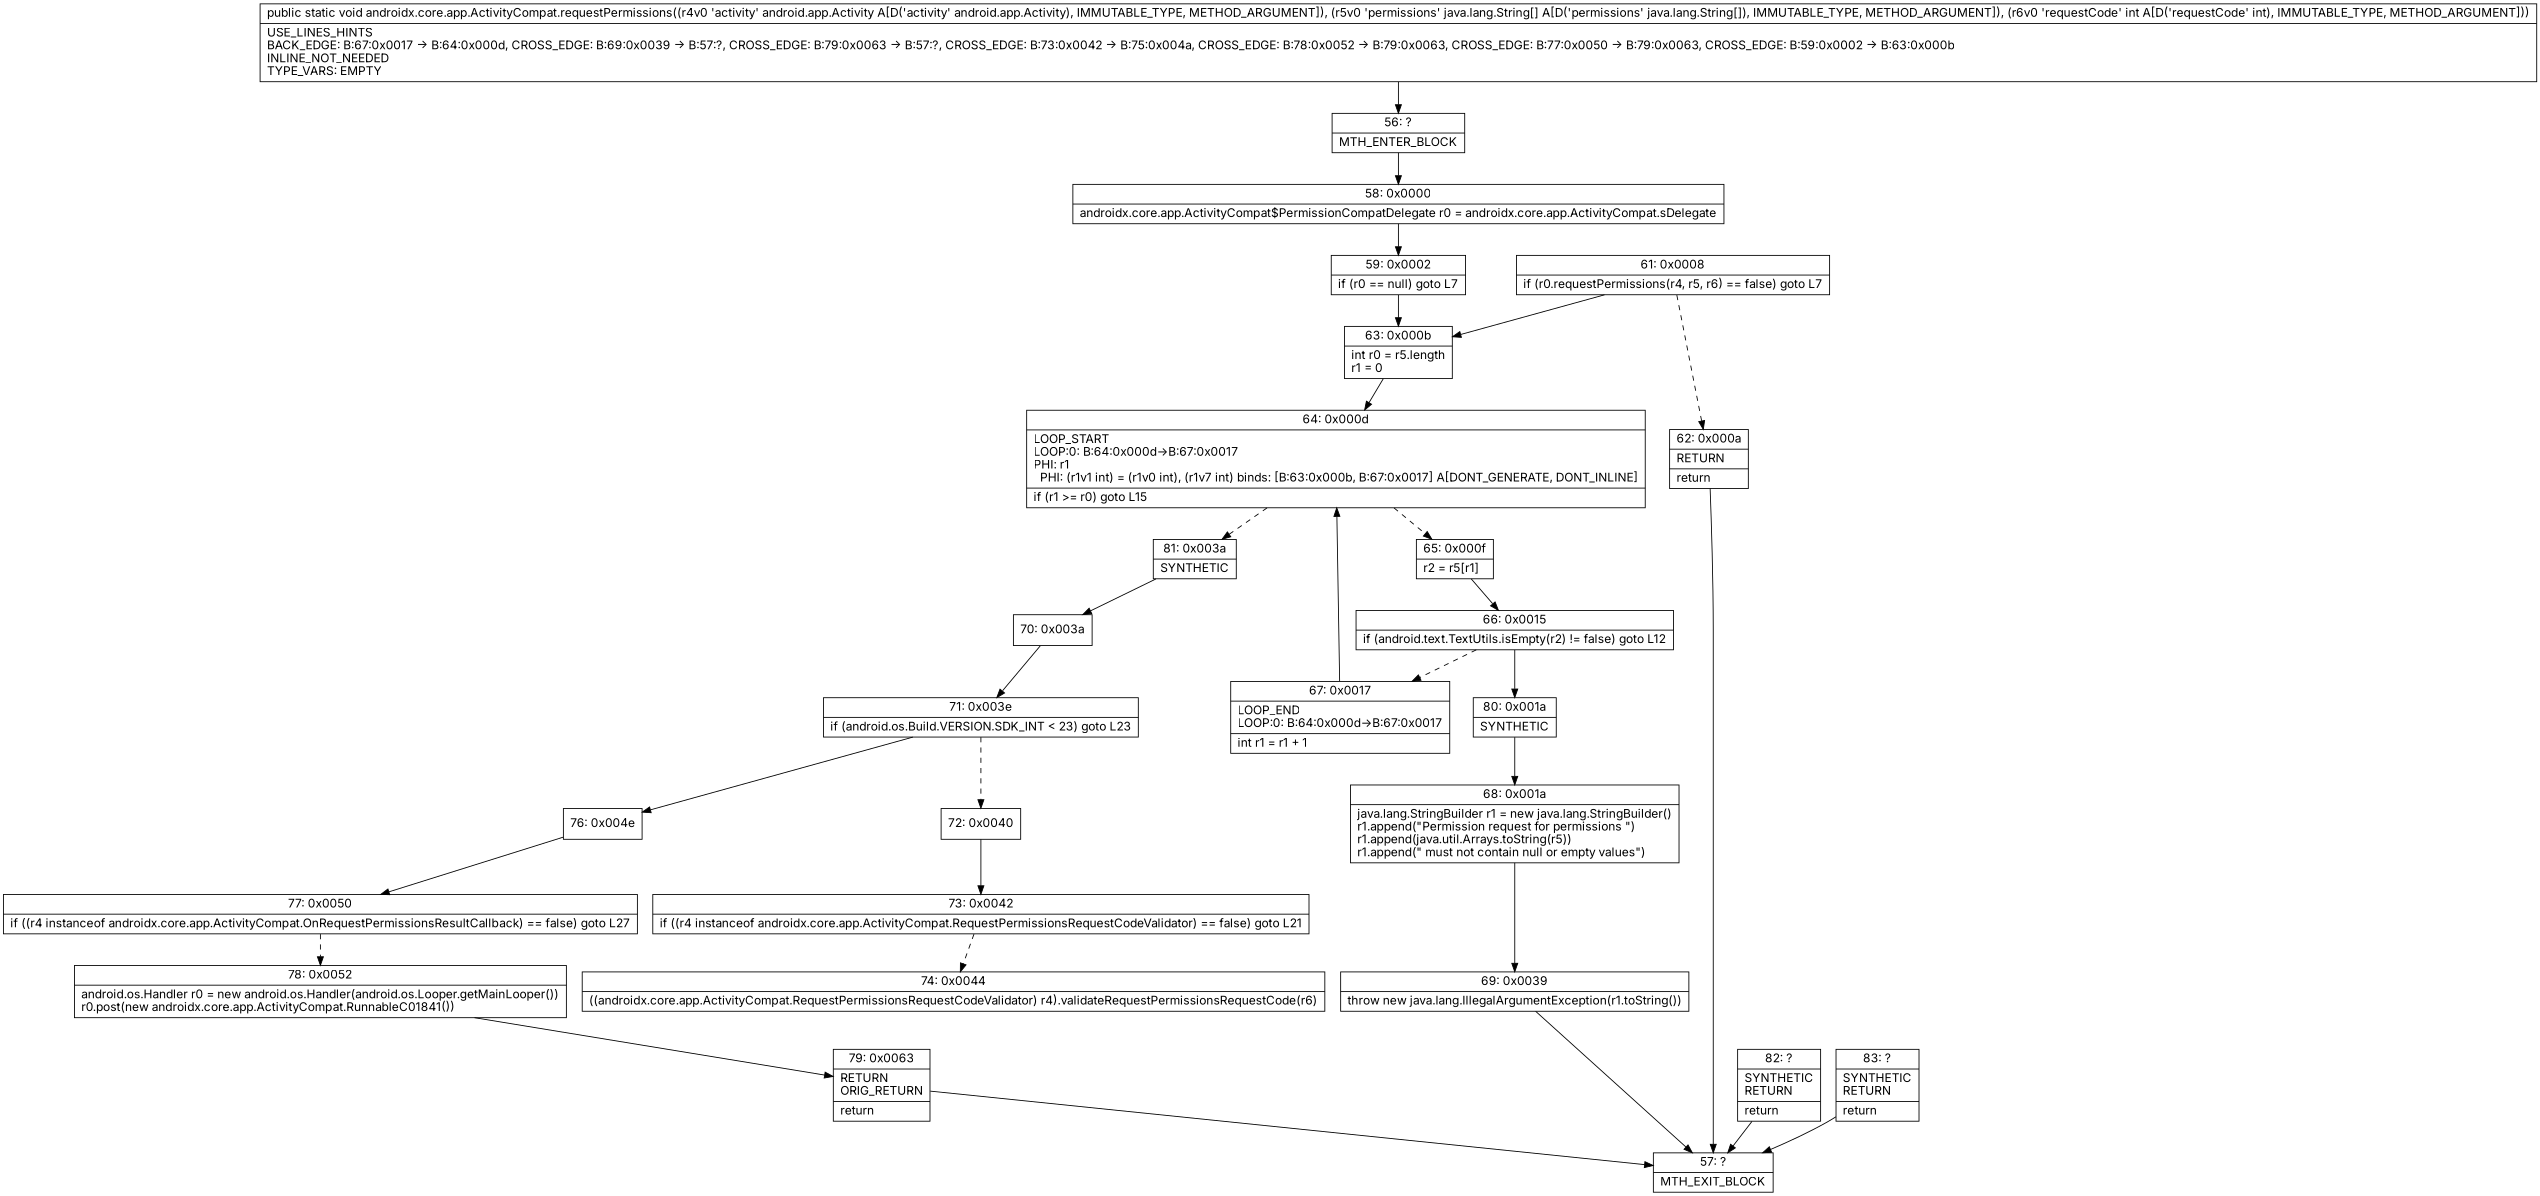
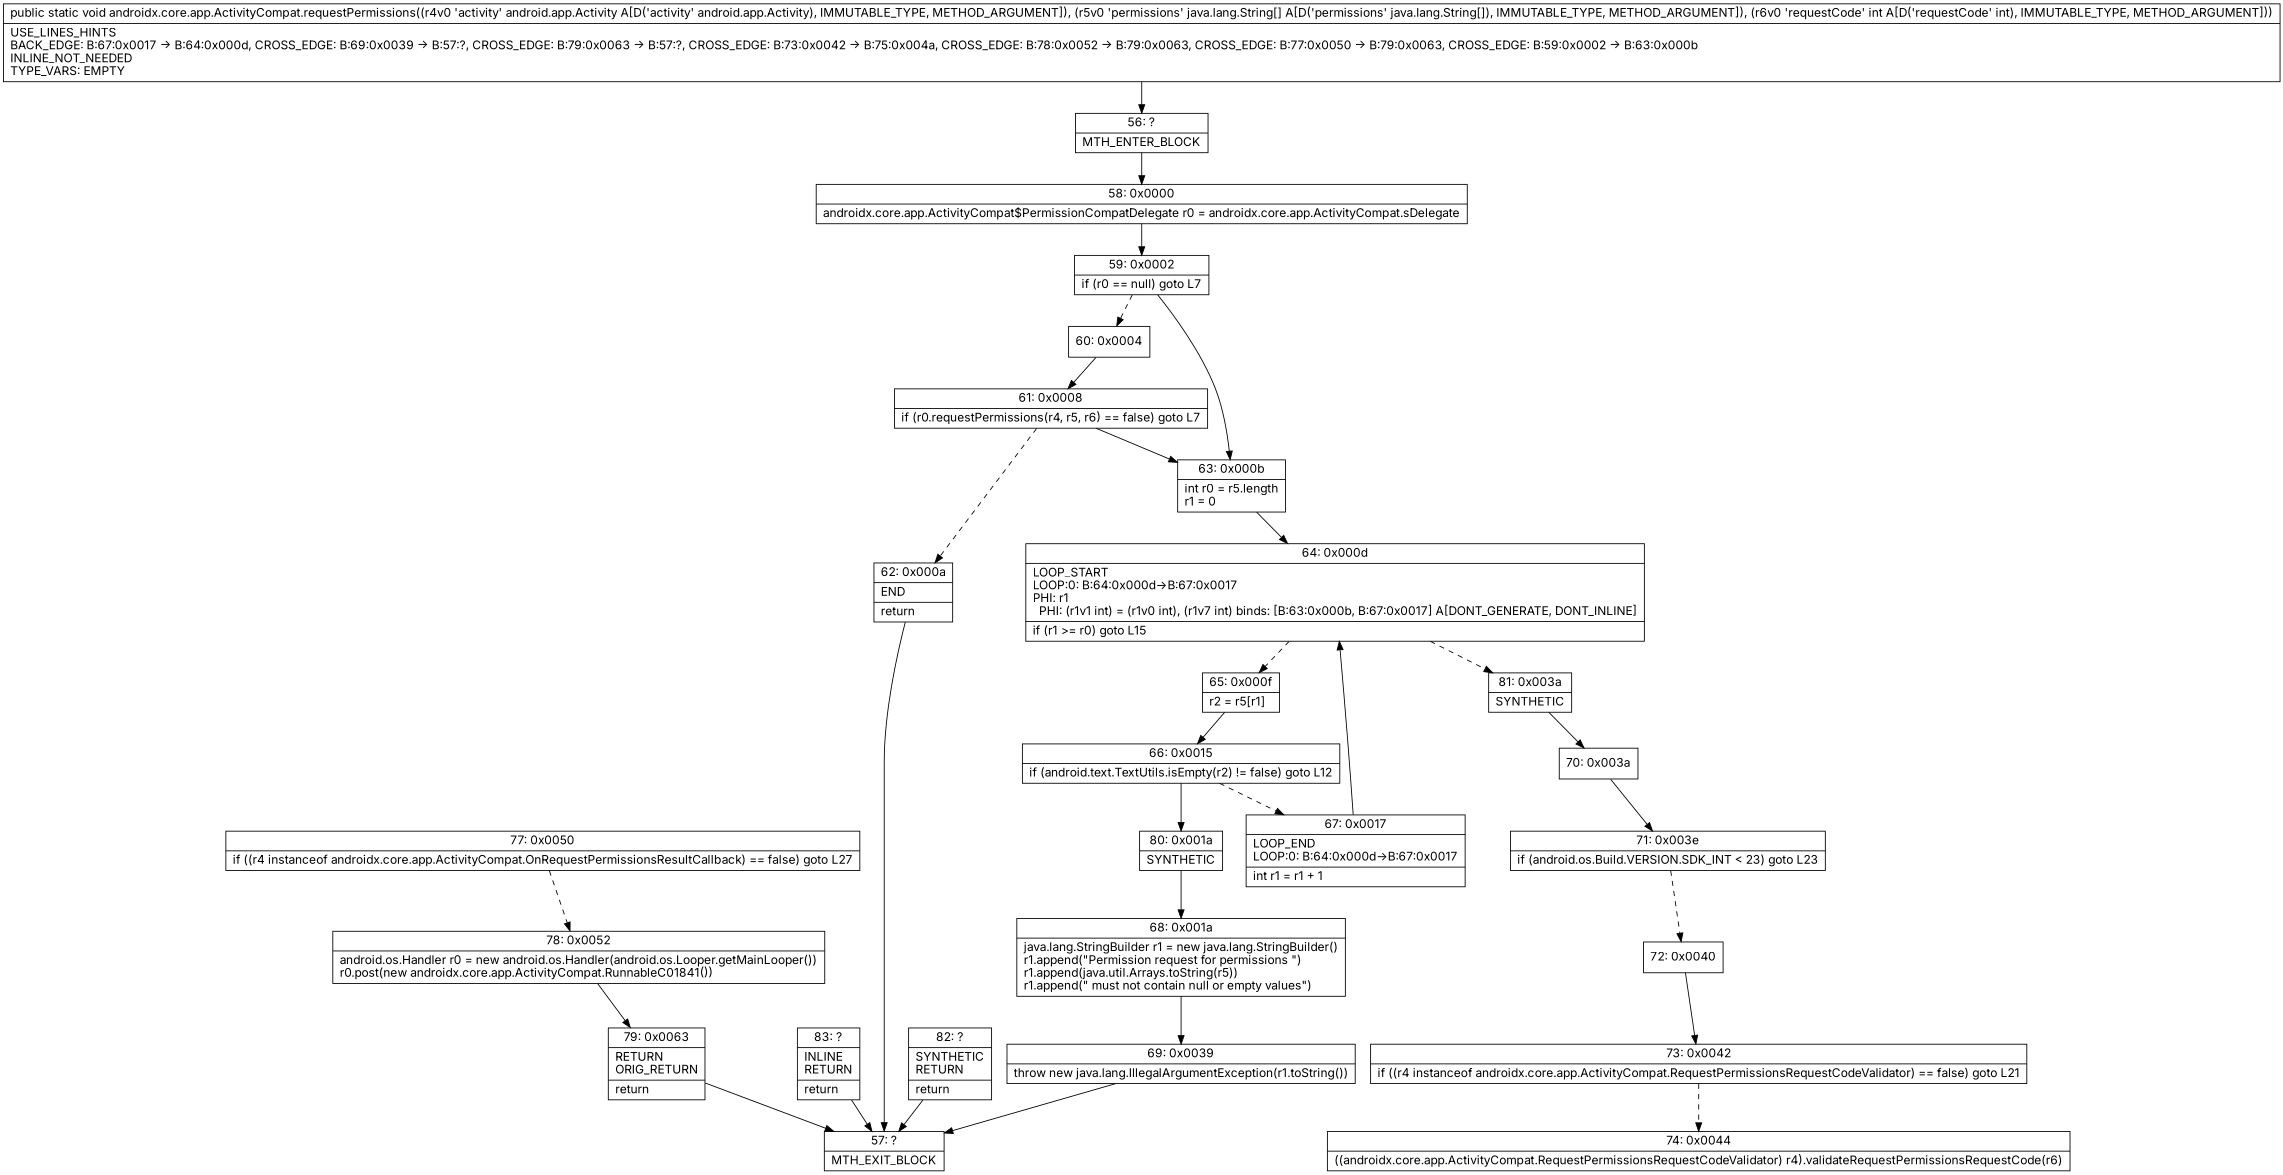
none -> (1109, 342)
(1701, 459) -> (893, 592)
(603, 824) -> none
(1878, 1078) -> (824, 1057)
